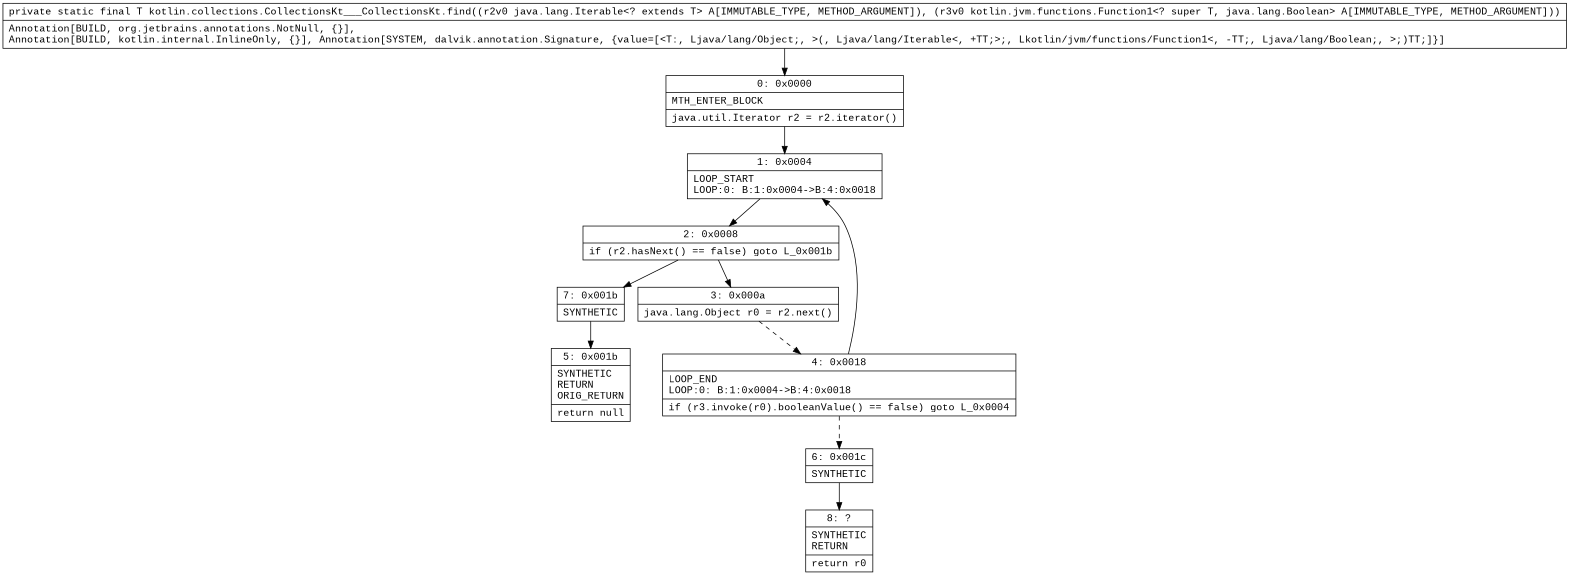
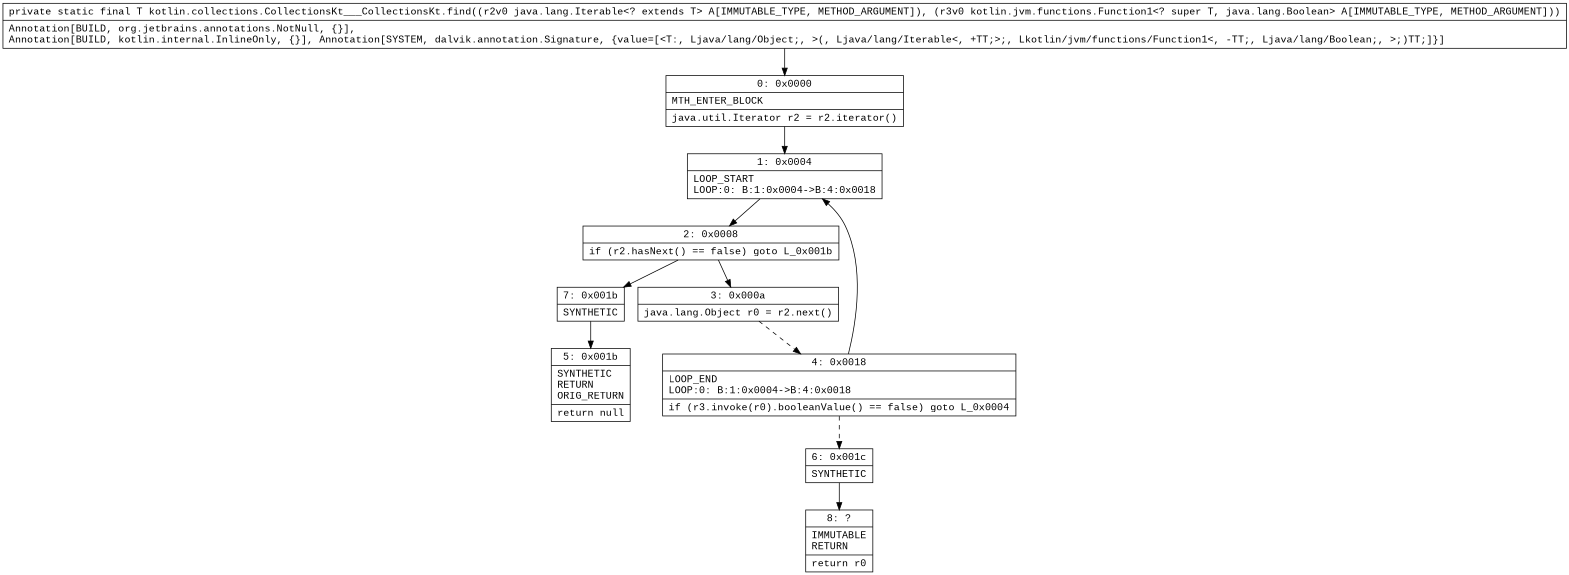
(839, 535) -> (839, 535)
